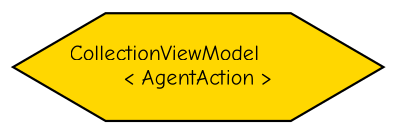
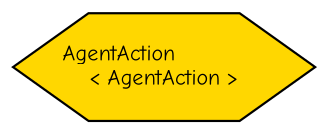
(198, 67) -> (164, 67)
